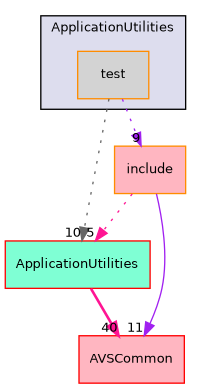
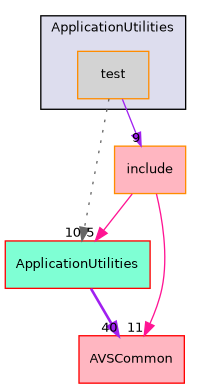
(130, 117) -> (130, 117)
(118, 212) -> (118, 212)
(165, 259) -> (165, 259)
(101, 306) -> (101, 306)
